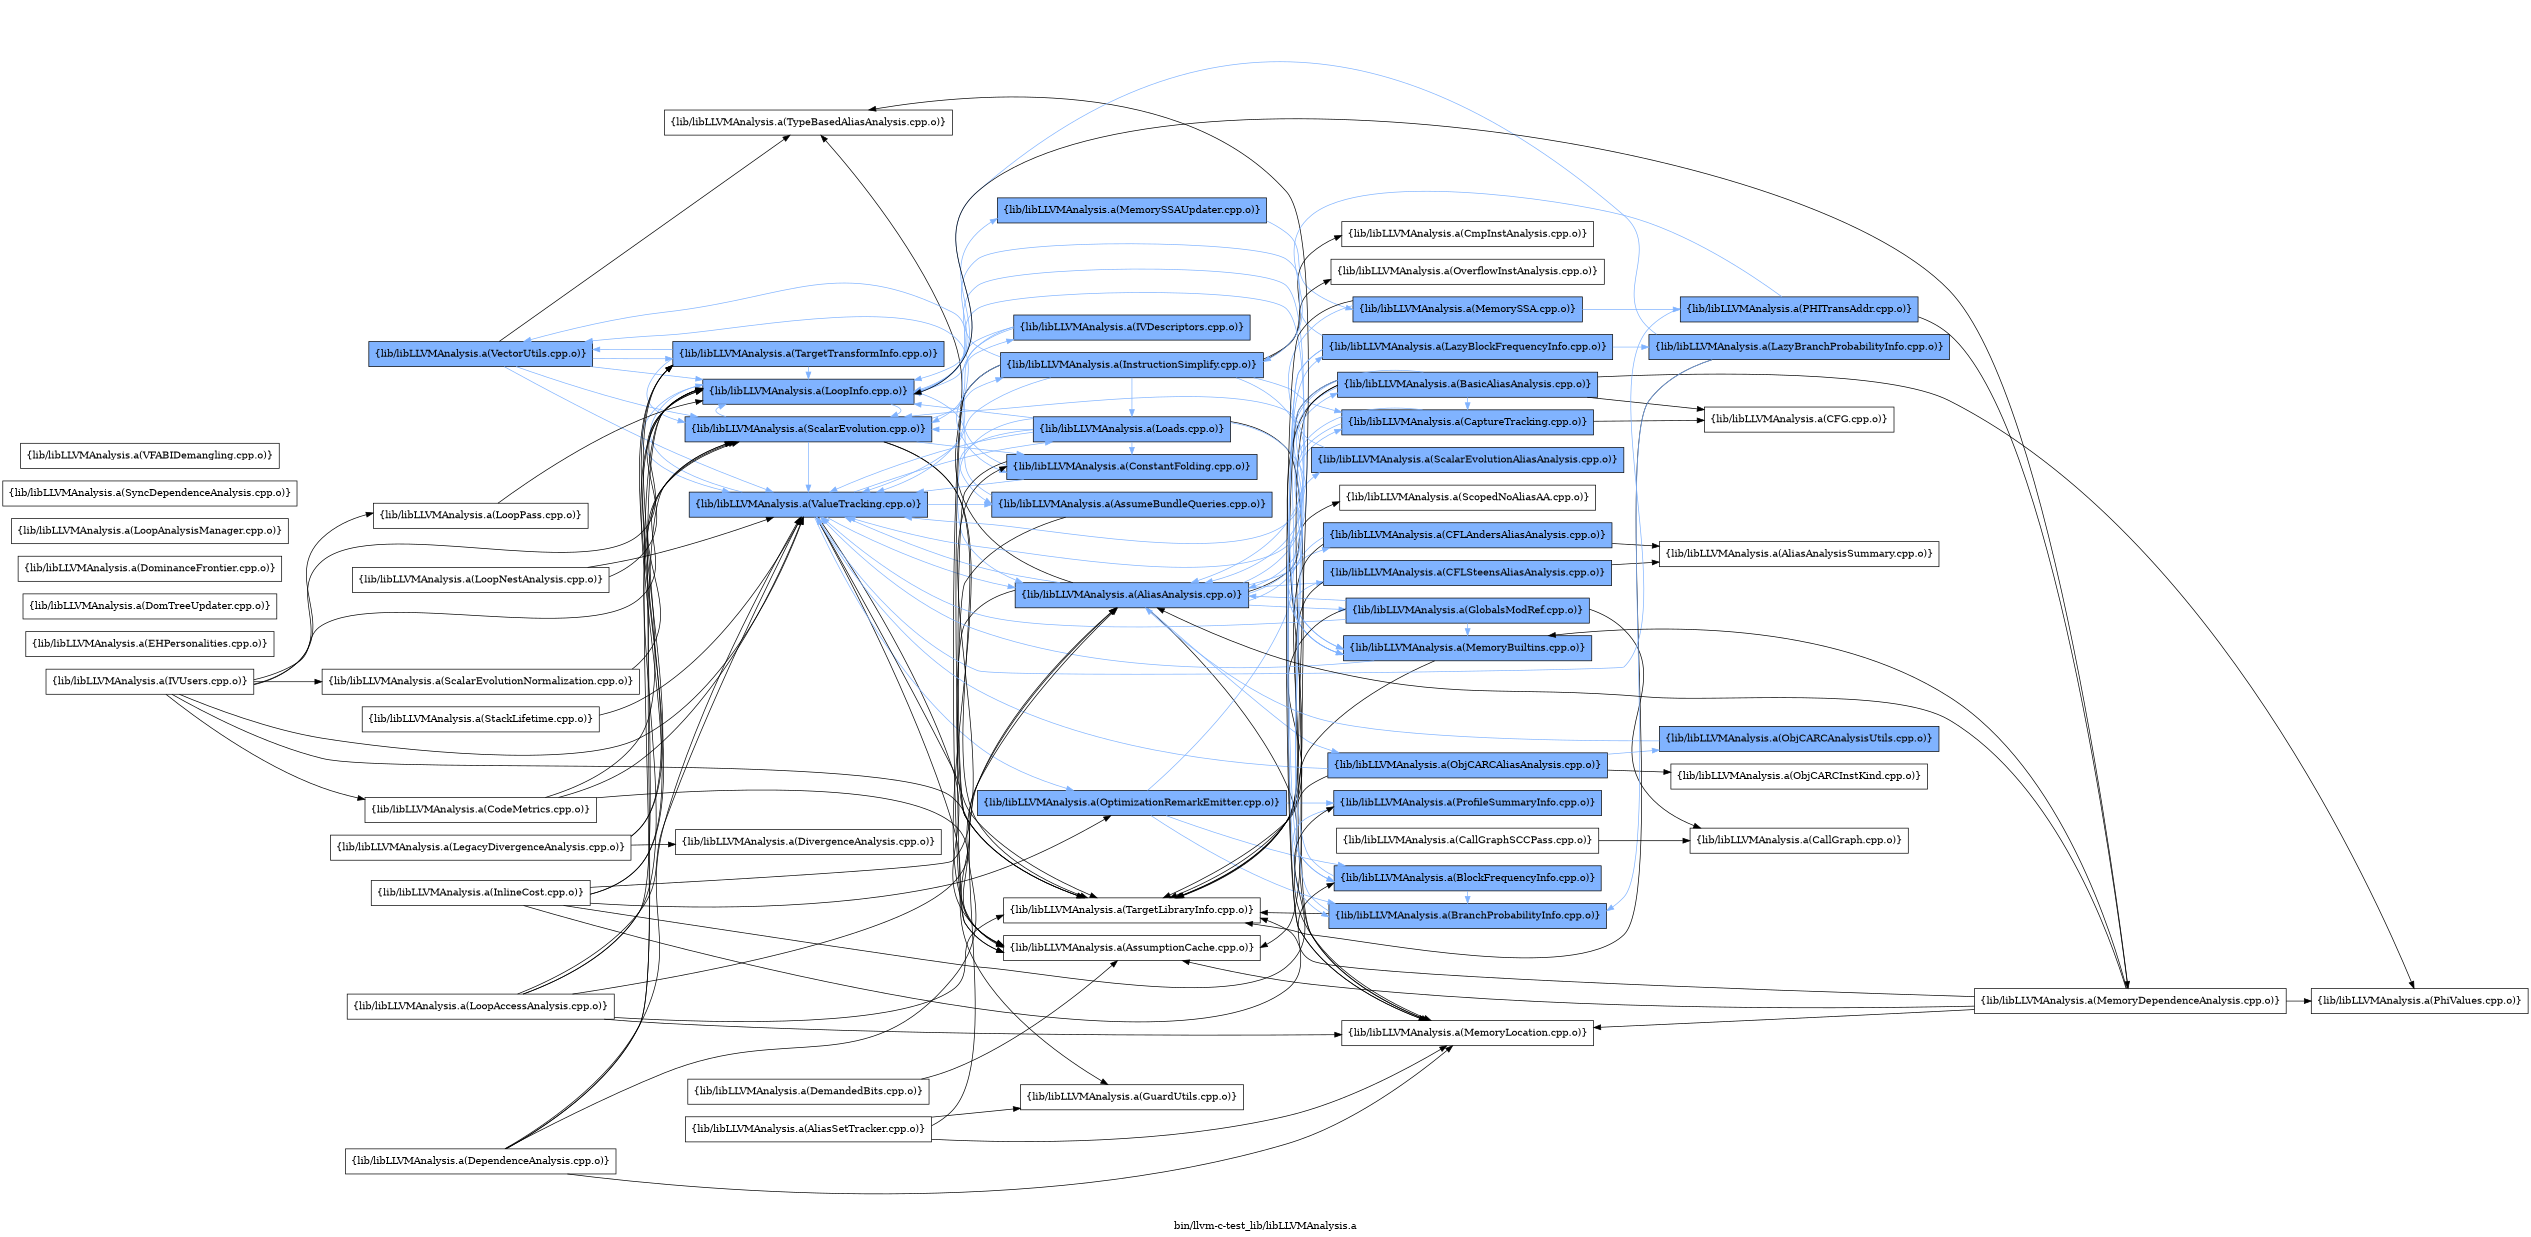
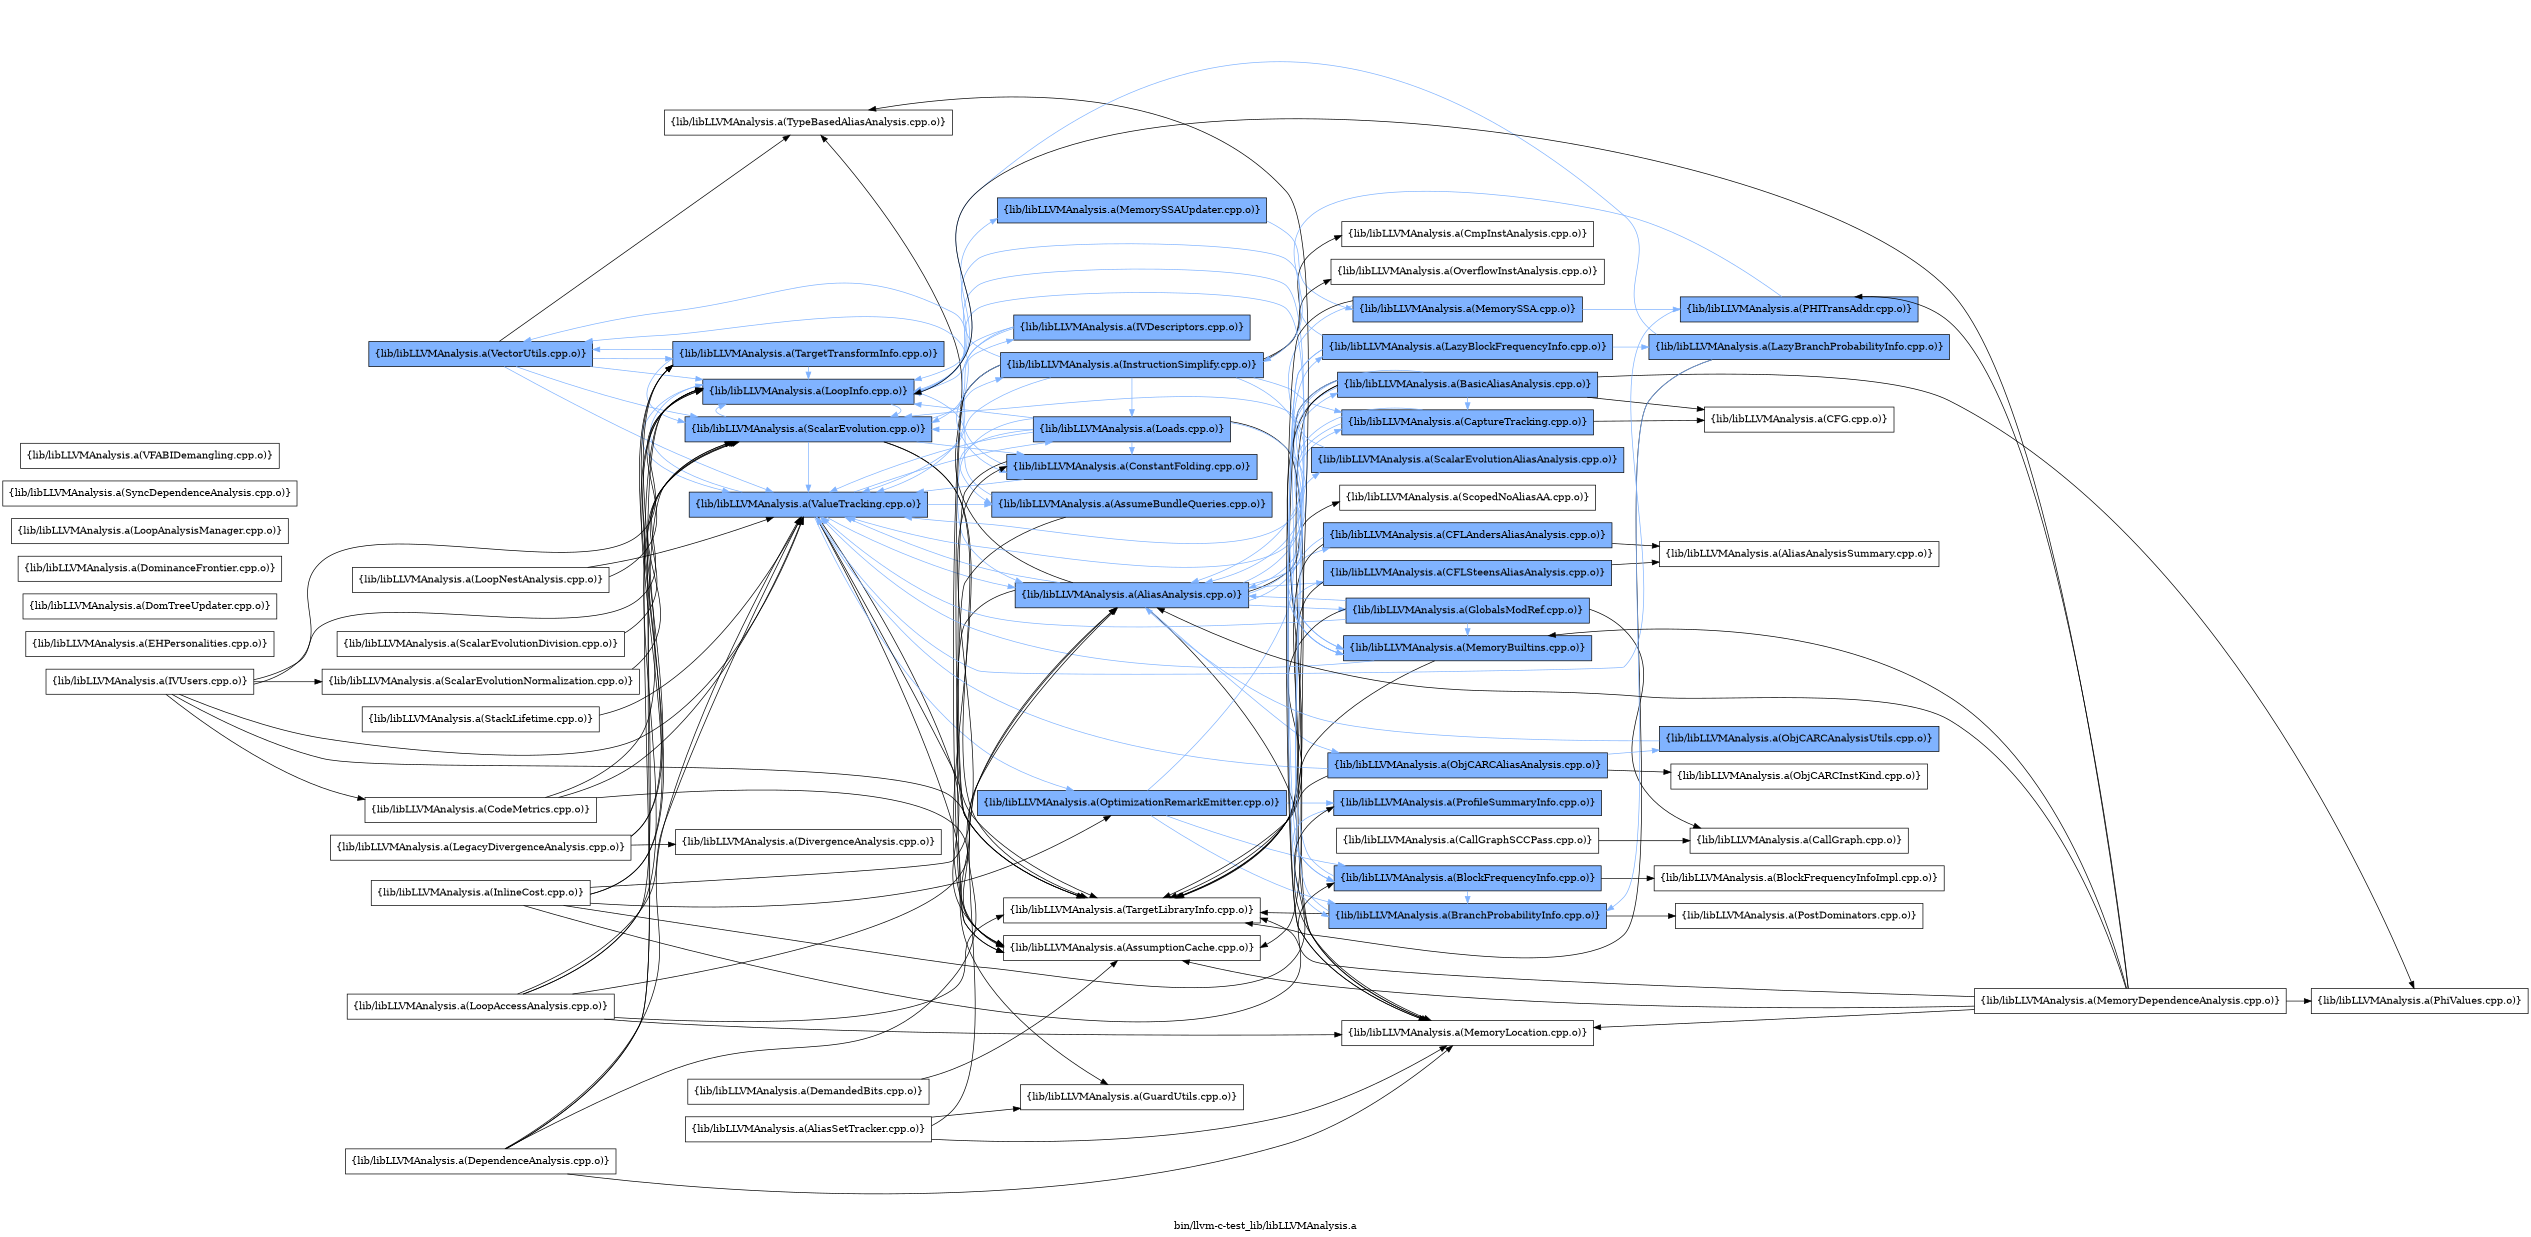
(481, 516) -> none
(2050, 560) -> (2011, 429)
none -> (481, 644)
none -> (1799, 878)
none -> (1799, 916)
